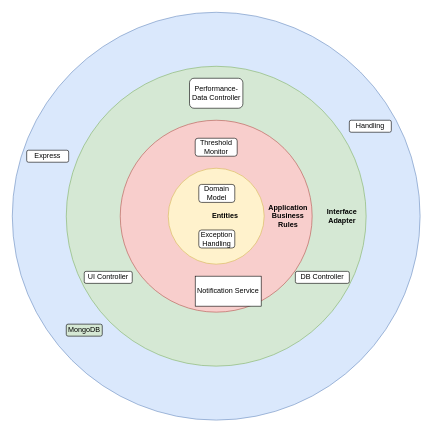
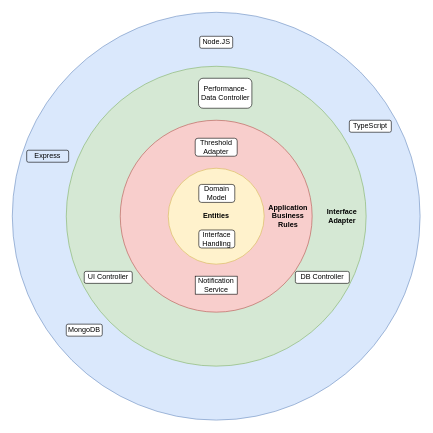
none -> (216, 42)
(216, 93) -> (225, 93)
(371, 126) -> (371, 126)
(216, 147) -> (216, 147)
(48, 156) -> (48, 156)
(225, 216) -> (216, 216)
(217, 239) -> (217, 239)
(228, 291) -> (216, 285)
(84, 330) -> (84, 330)
